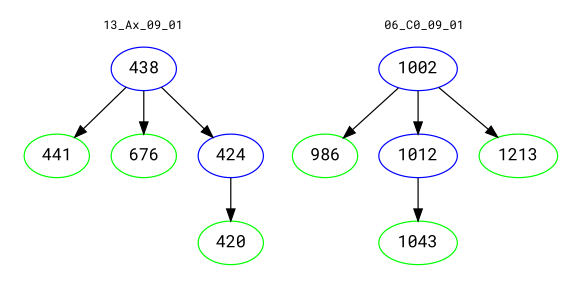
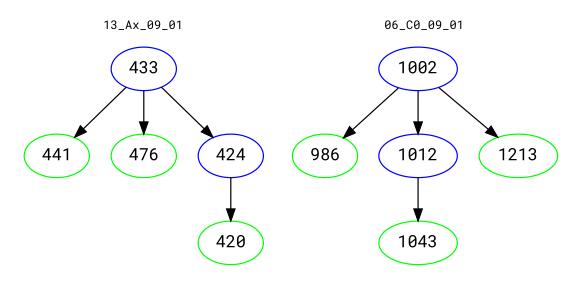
(144, 69) -> (144, 69)
(144, 156) -> (144, 156)
